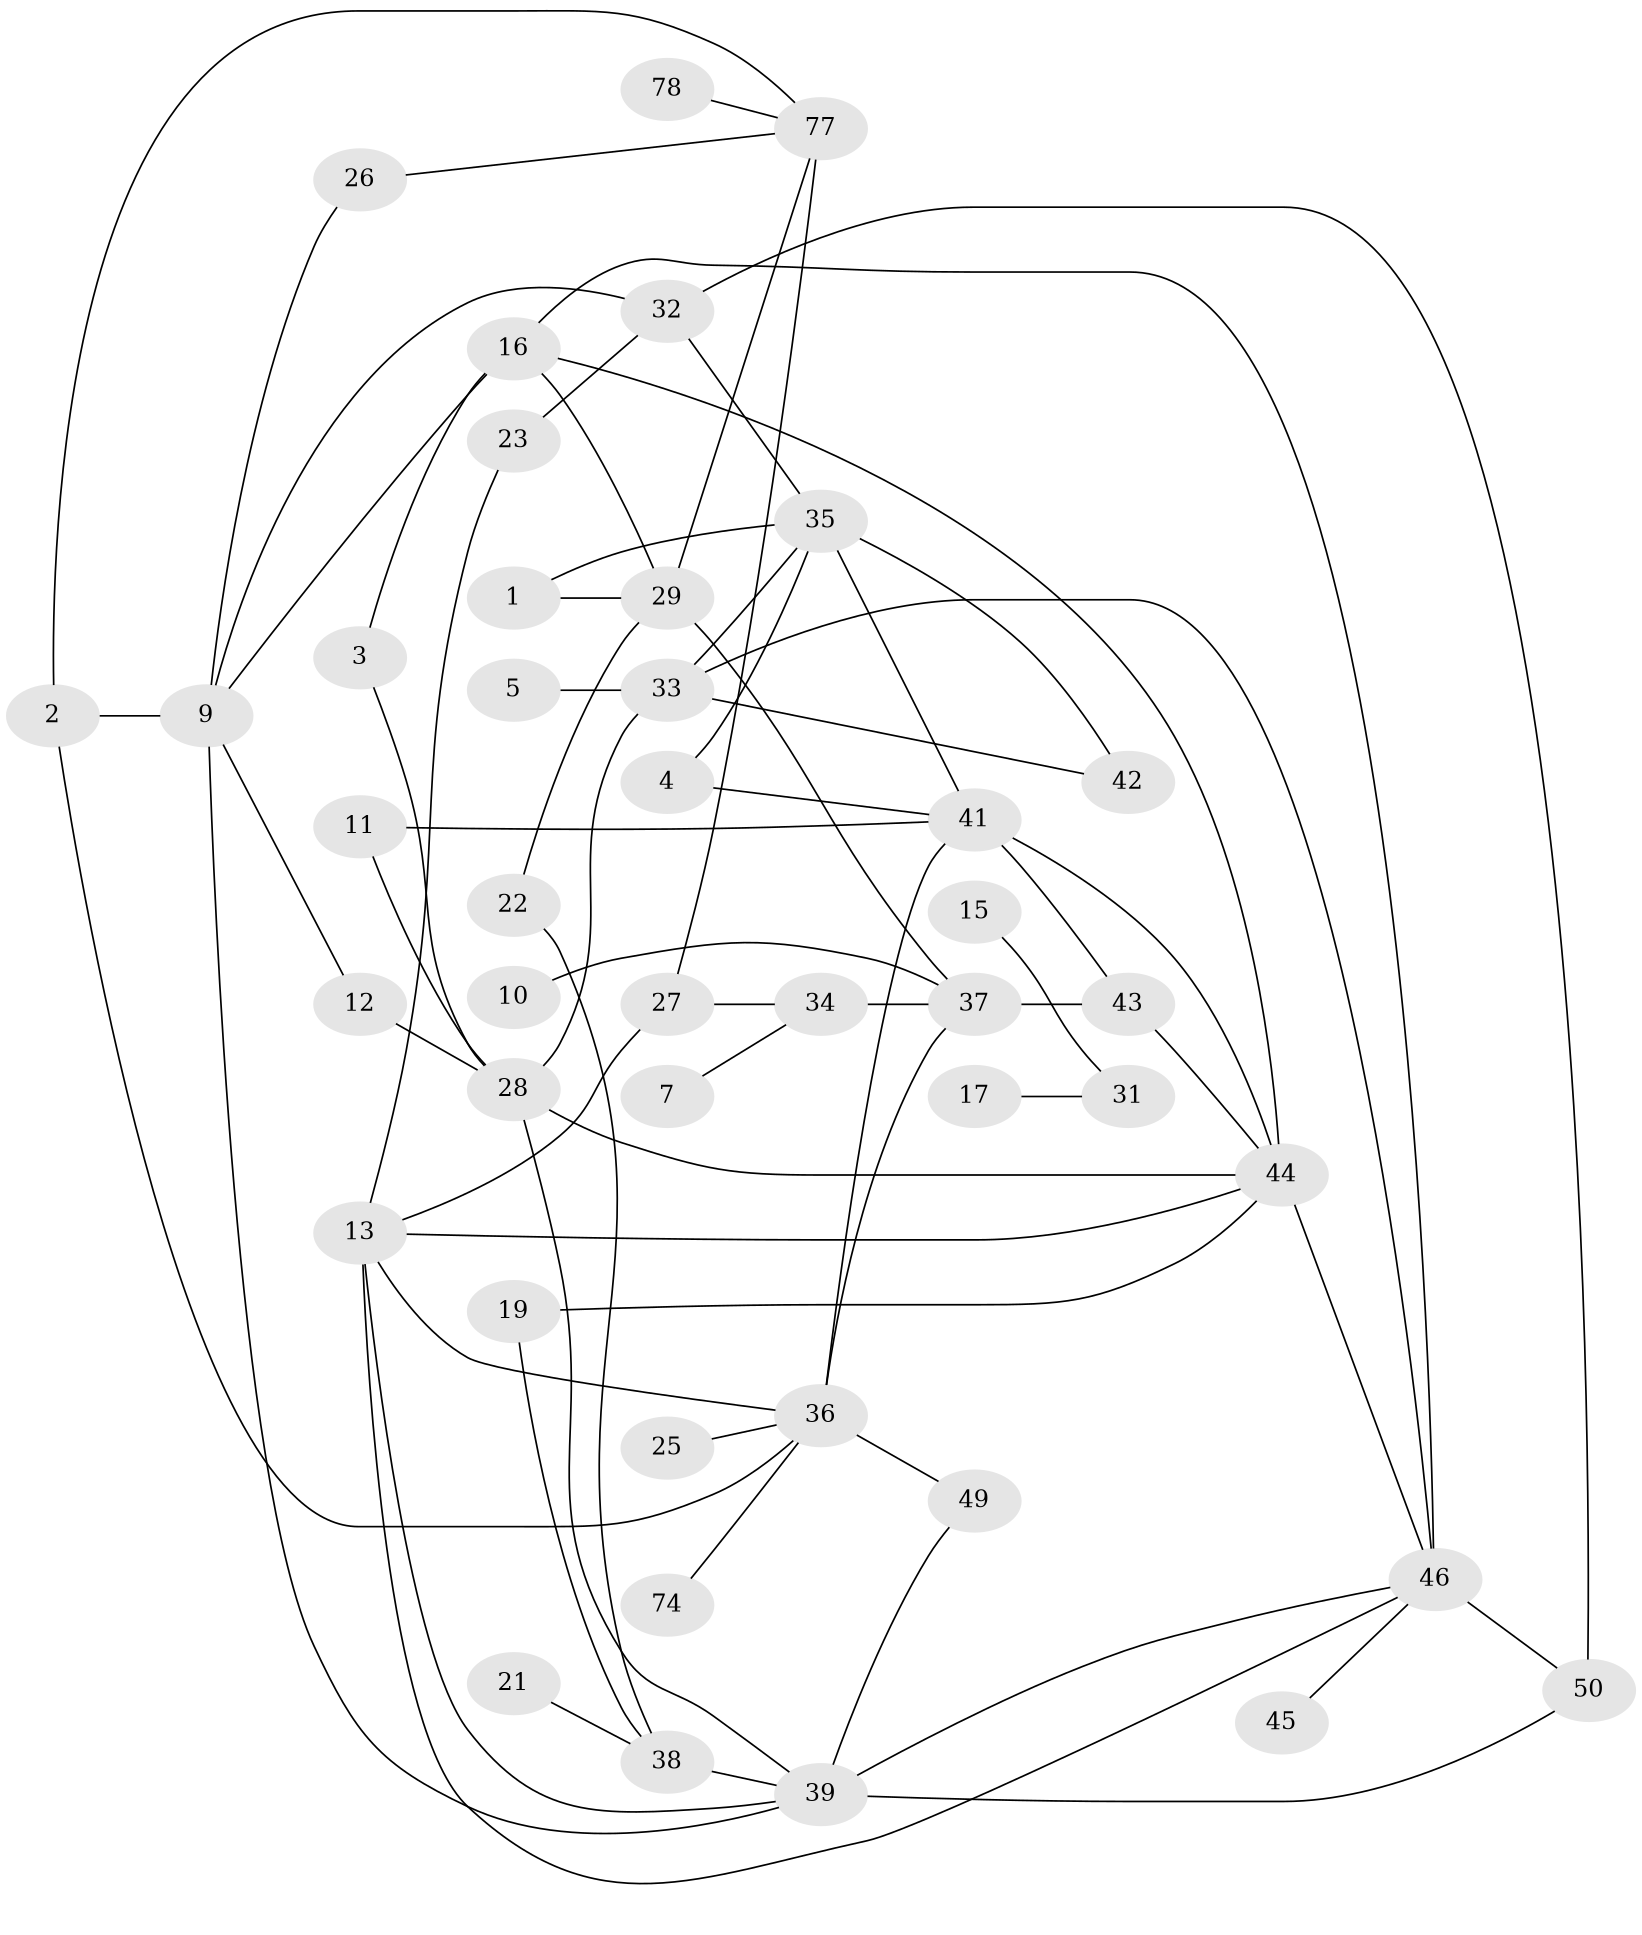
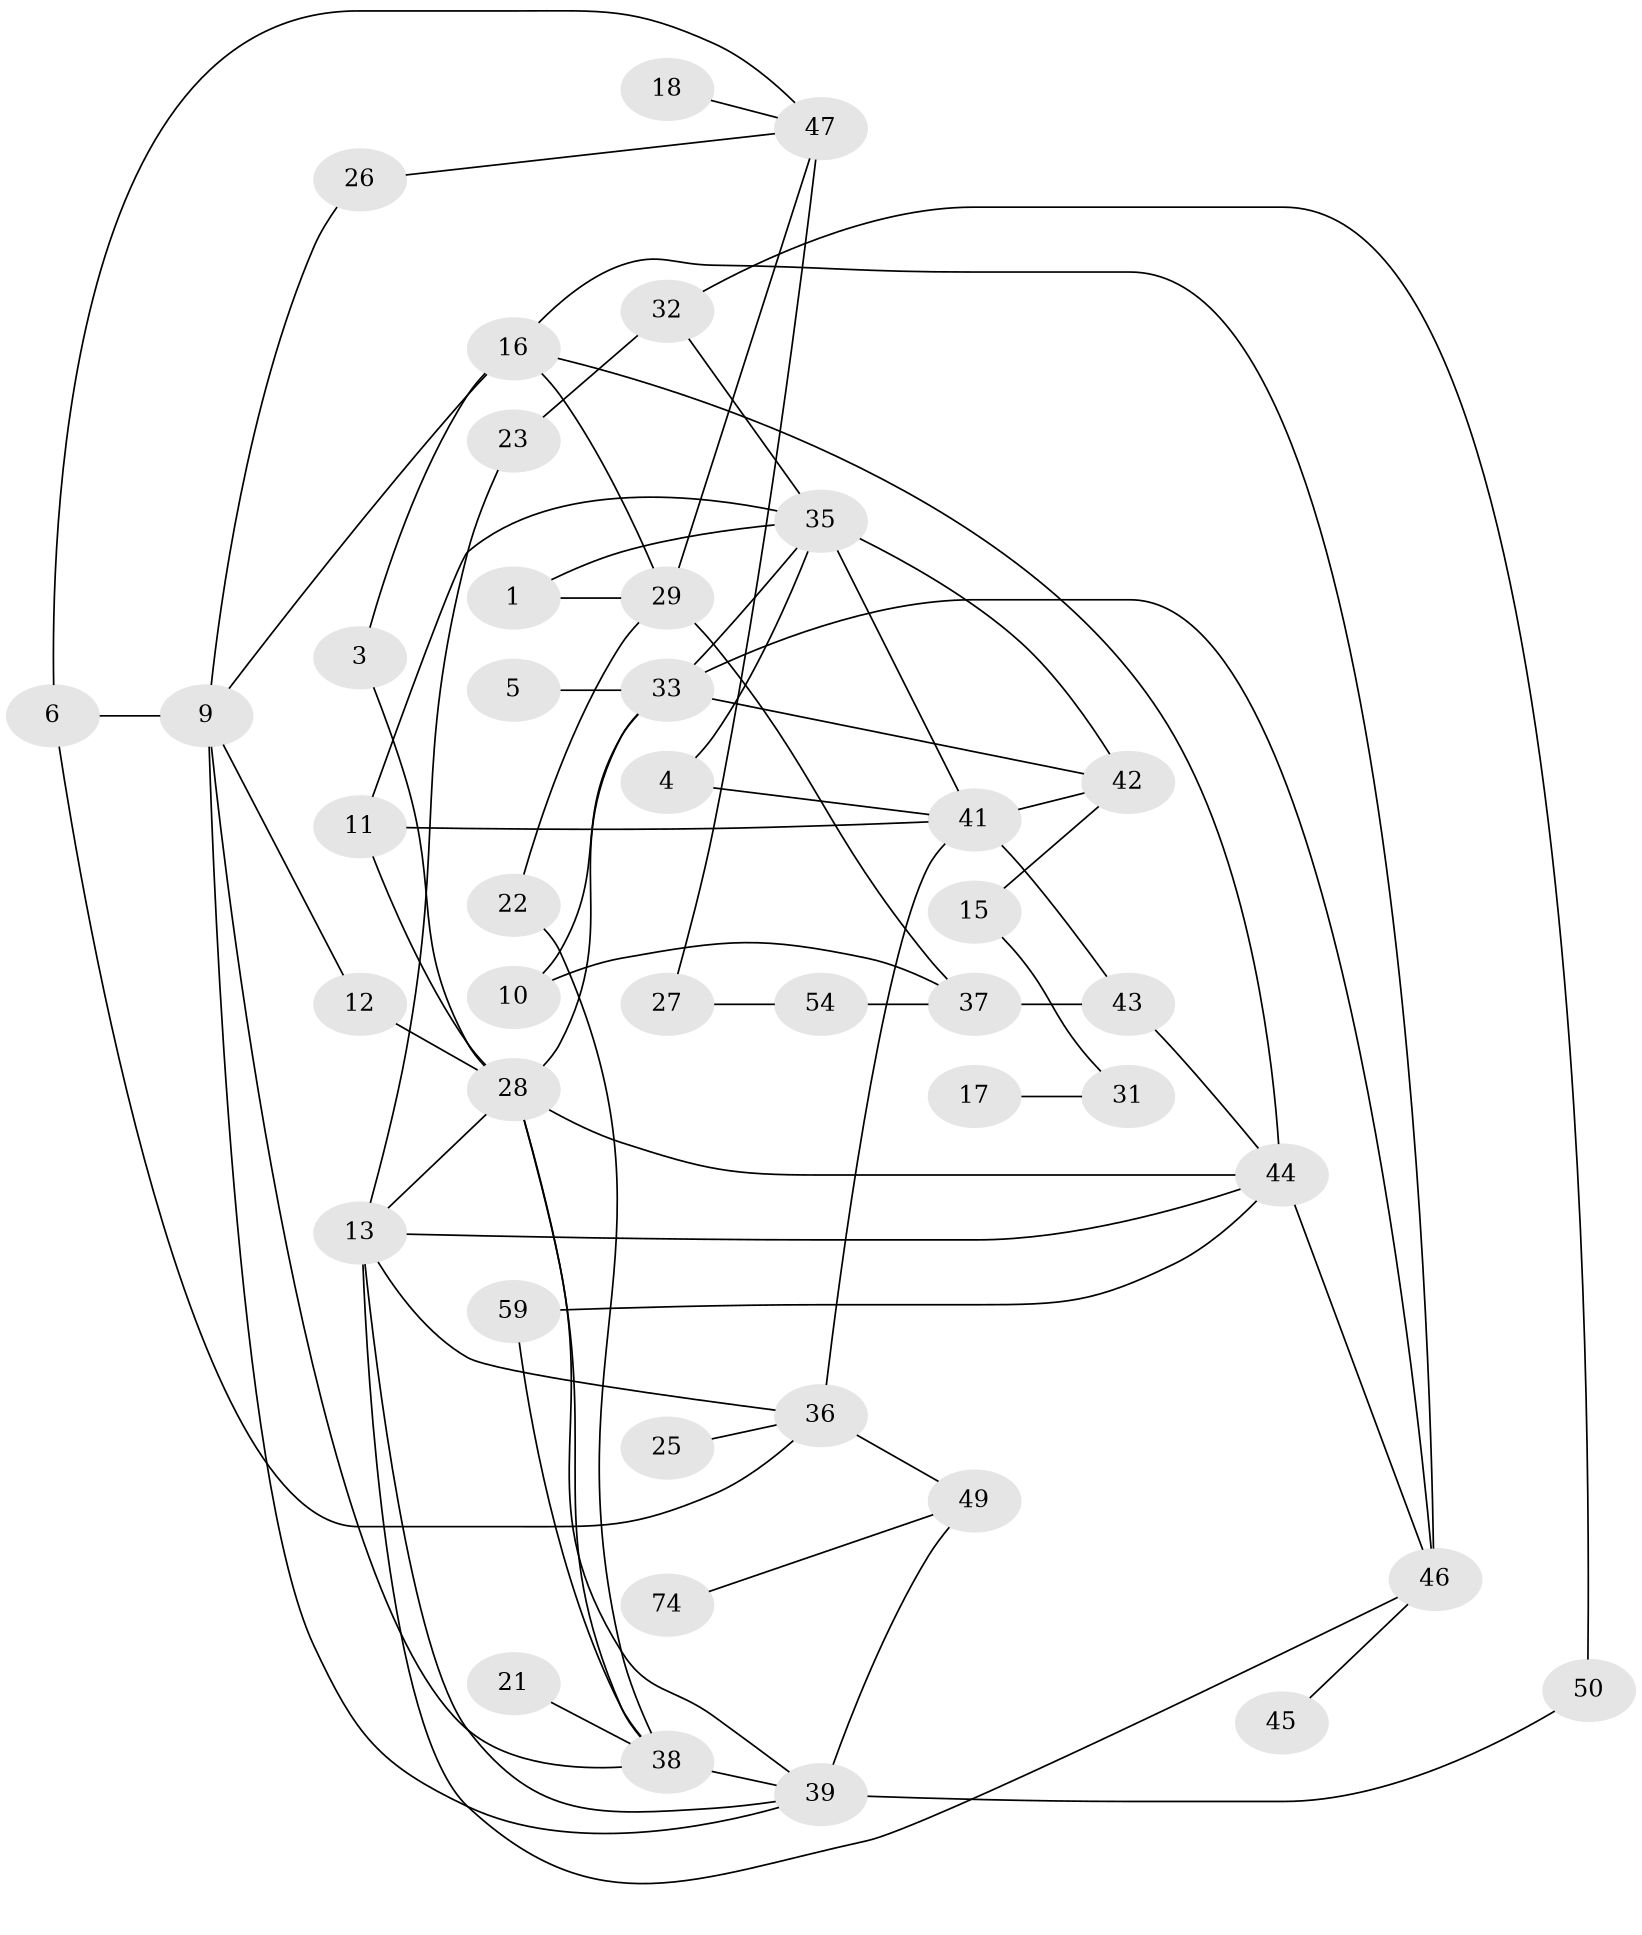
(667, 89) -> (667, 89)
(821, 129) -> (821, 129)
(350, 403) -> (306, 1334)
none -> (492, 535)
(53, 716) -> (53, 716)
none -> (1051, 847)
none -> (579, 906)
(1177, 962) -> (1051, 801)
(821, 1004) -> (821, 1004)
(667, 1097) -> none
(548, 1145) -> (437, 1161)
(867, 1200) -> none
(514, 1312) -> (514, 1312)
none -> (575, 1432)
(745, 1511) -> (821, 1553)
(1512, 1635) -> none
(1114, 1655) -> none
